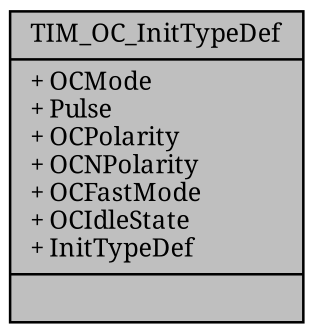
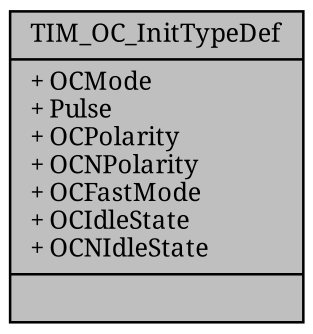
(112, 249) -> (120, 249)
